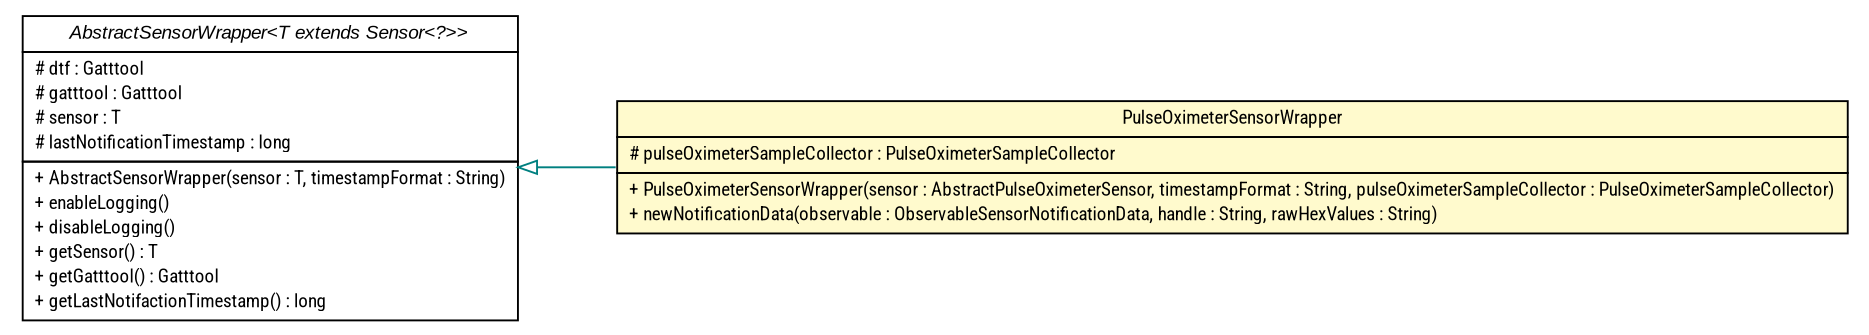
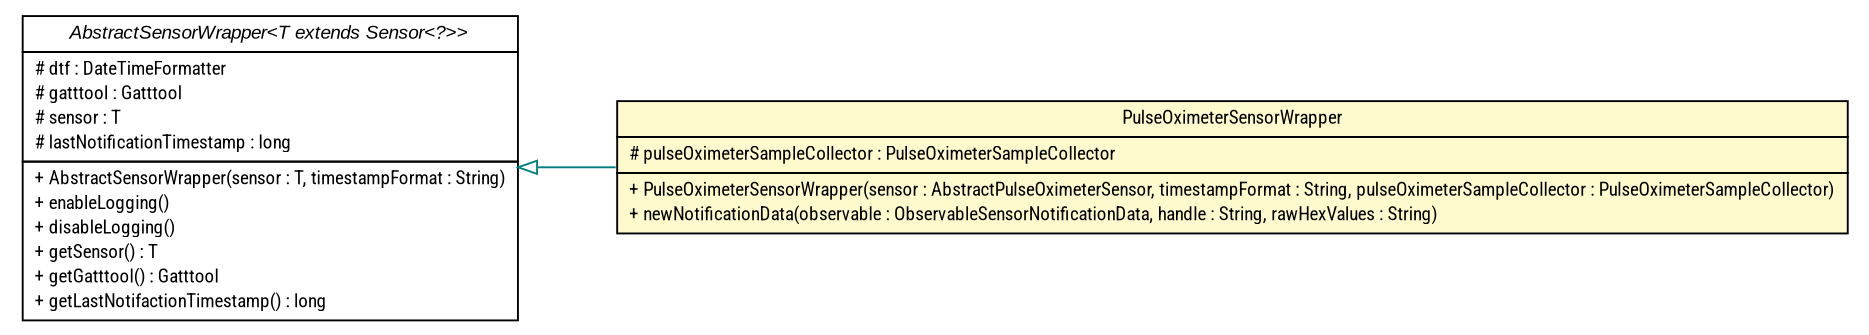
(90, 69) -> (130, 69)
